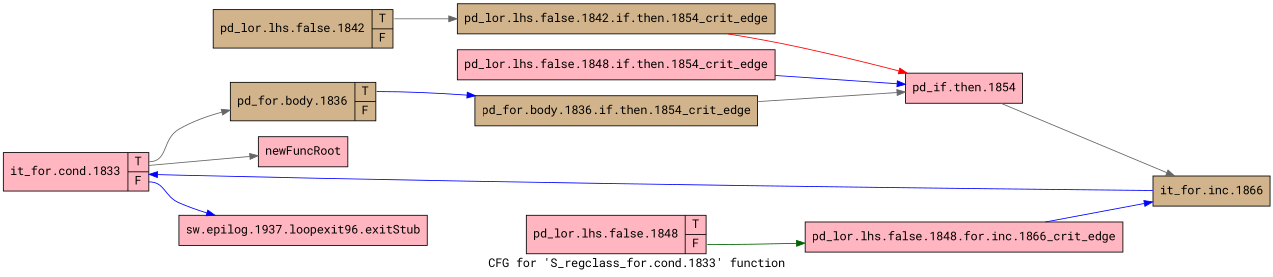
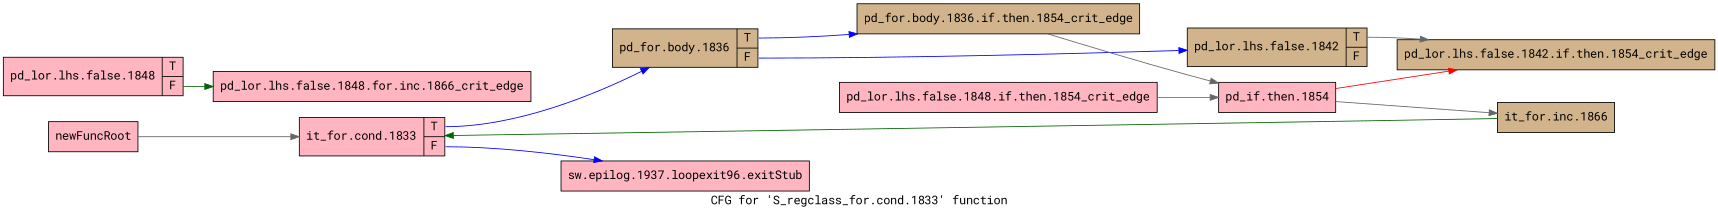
(814, 50) -> (1392, 80)
none -> (969, 56)
(836, 80) -> (1184, 97)
(179, 129) -> (547, 110)
(199, 161) -> (214, 137)
(655, 184) -> (975, 127)
(1095, 213) -> none
